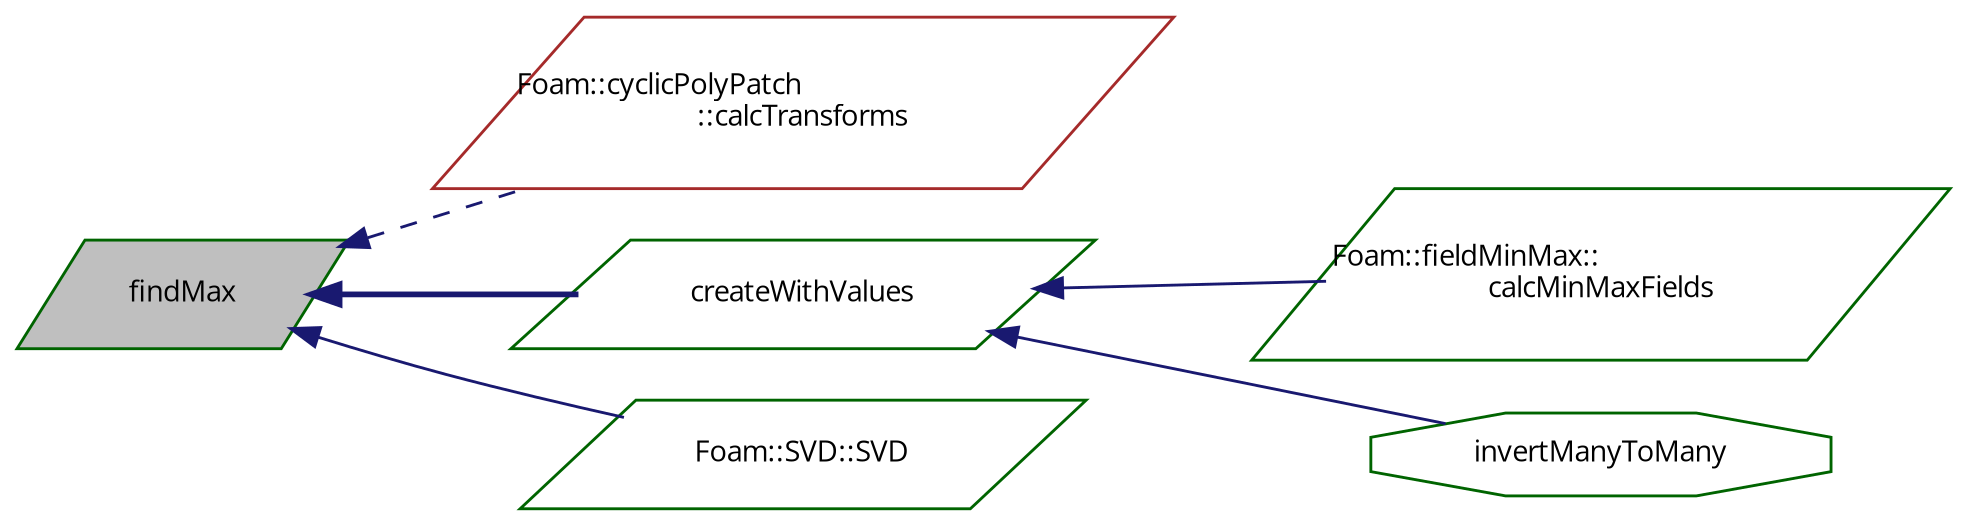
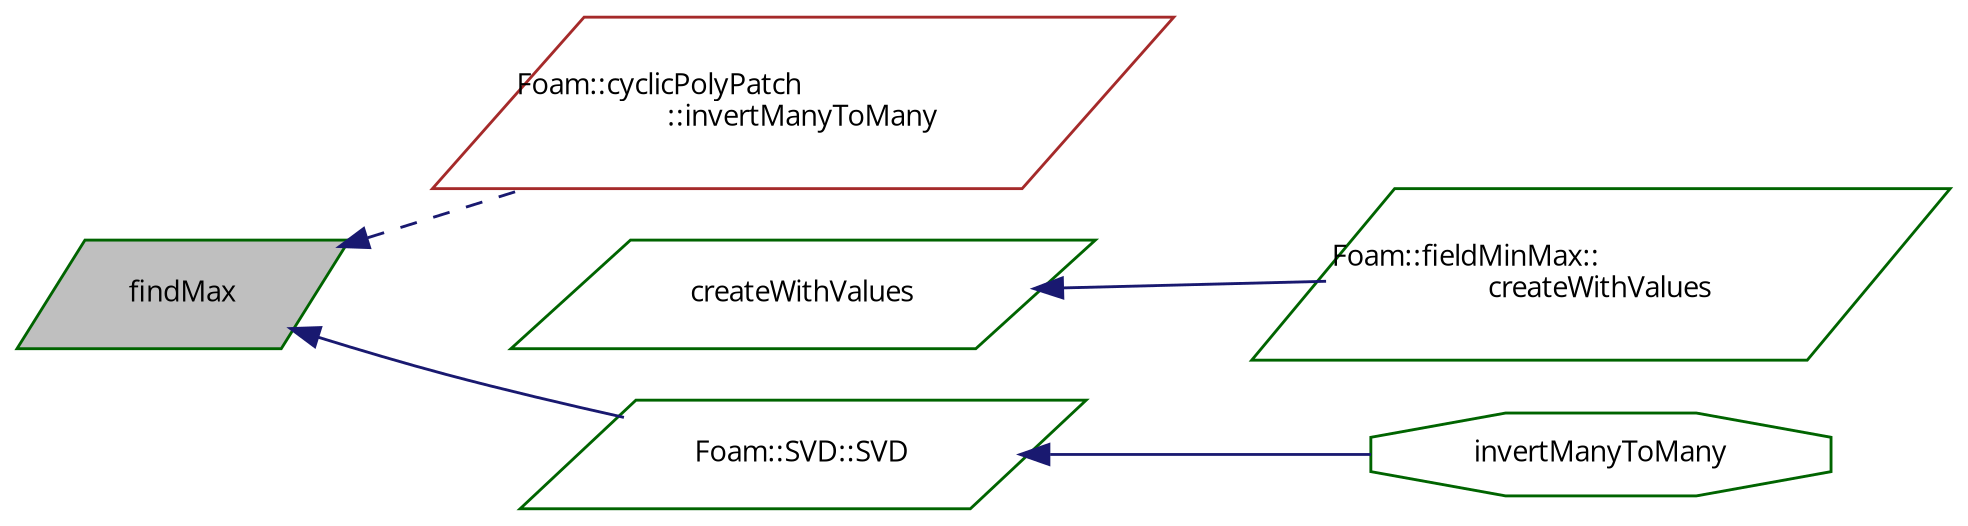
(803, 103) -> (803, 103)
(1601, 274) -> (1601, 274)
(459, 294) -> none
(1231, 380) -> (1211, 454)
